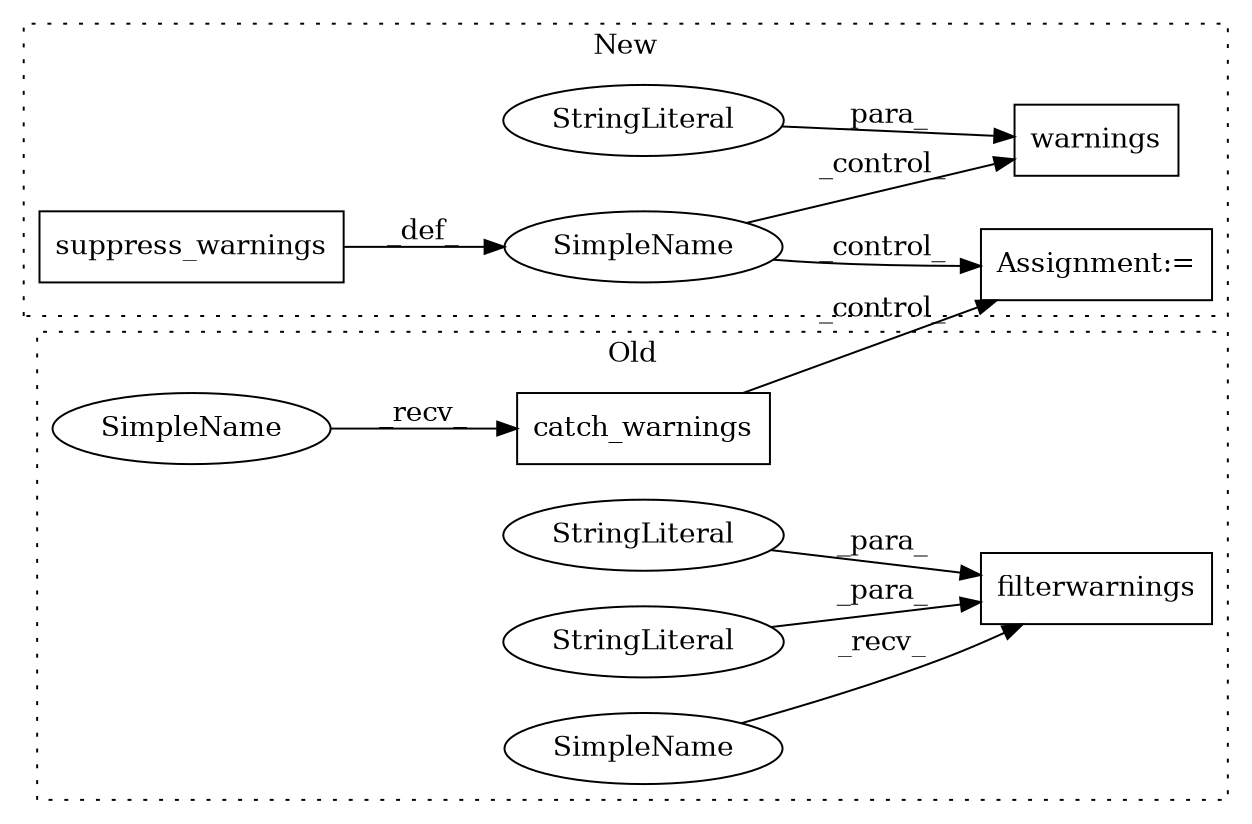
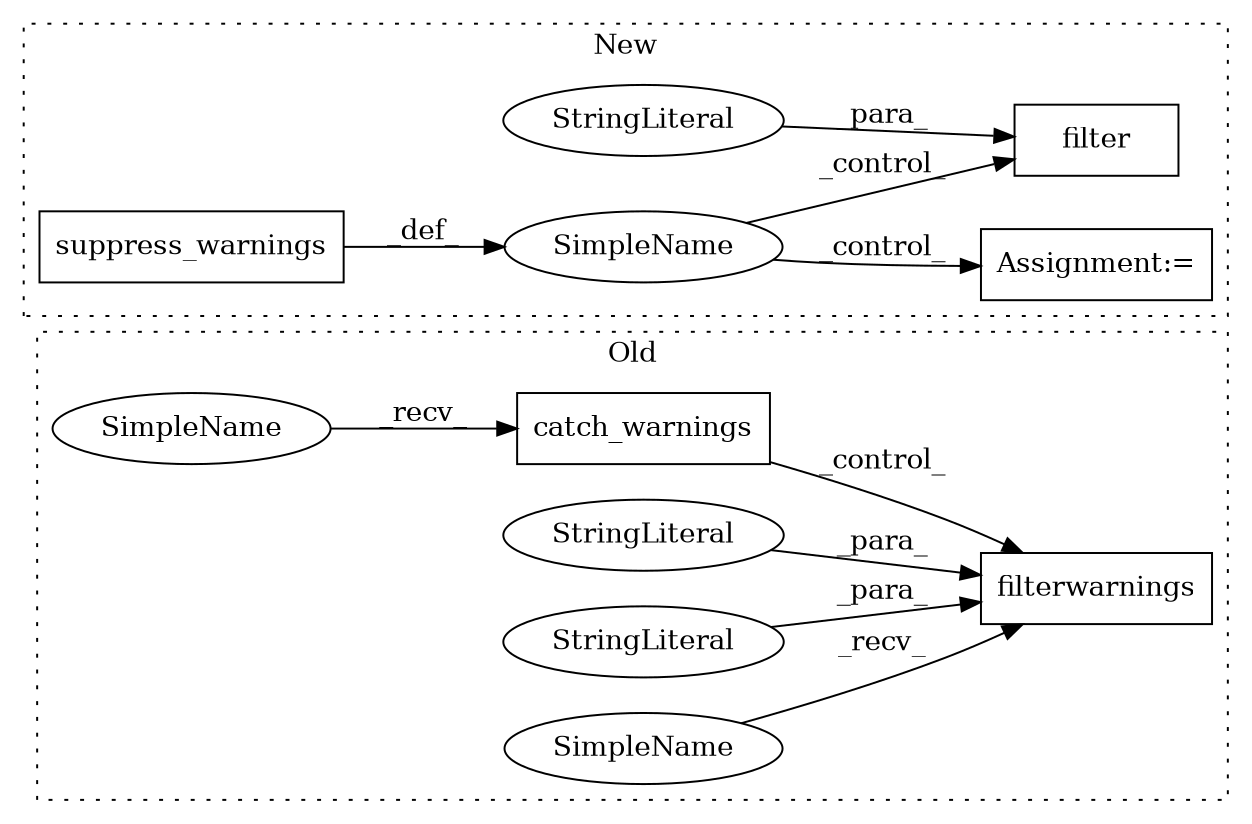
(1097, 140) -> (1097, 140)
(860, 350) -> (889, 499)
